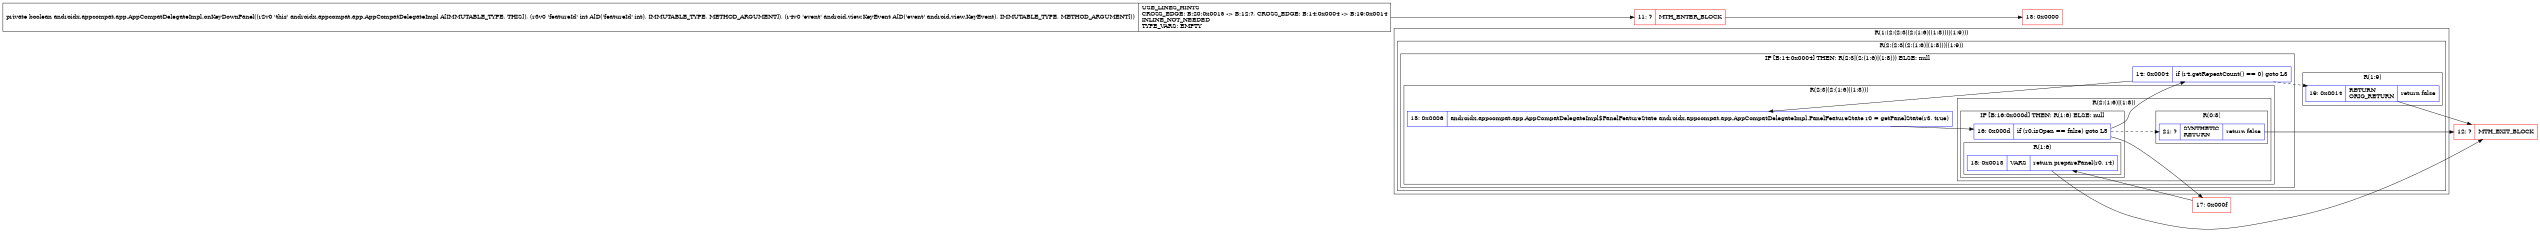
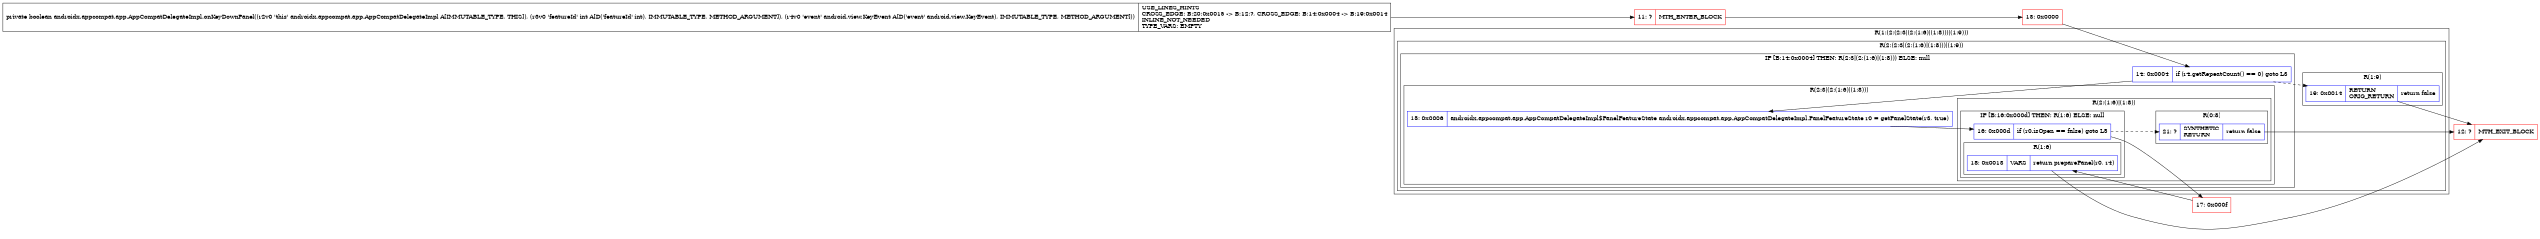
(2143, 102) -> (2124, 45)
